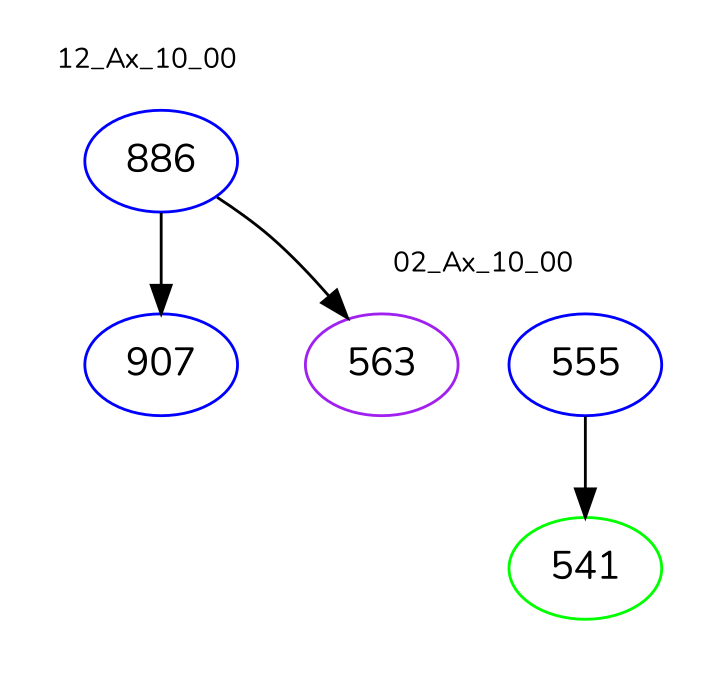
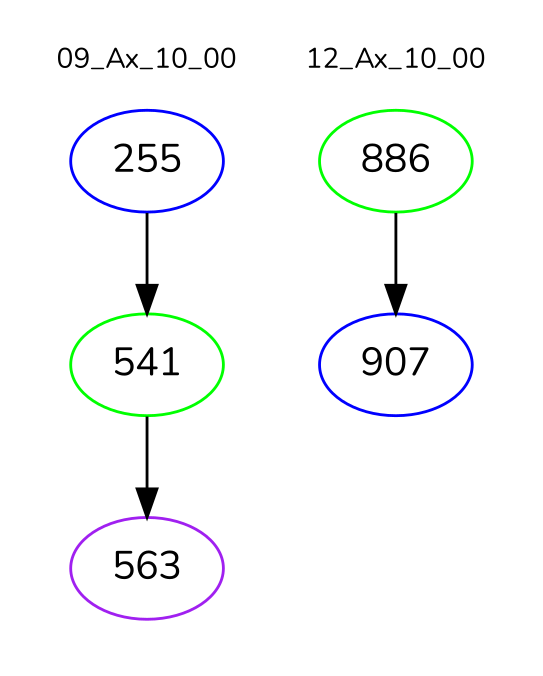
(161, 161) -> (396, 161)
(484, 264) -> (147, 61)
(301, 265) -> (147, 453)
(585, 365) -> (147, 161)
